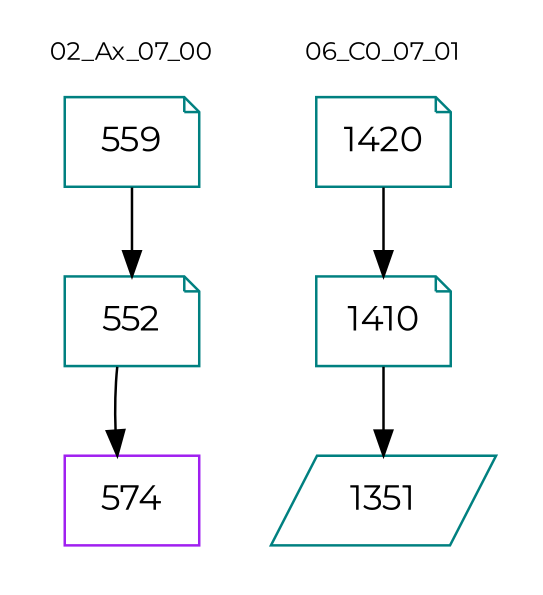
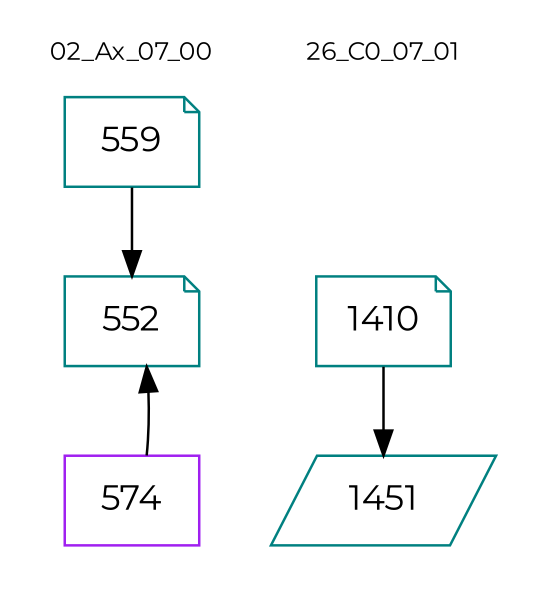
(384, 54) -> (384, 54)
(384, 142) -> none
(115, 399) -> (149, 424)
(384, 501) -> (384, 501)
